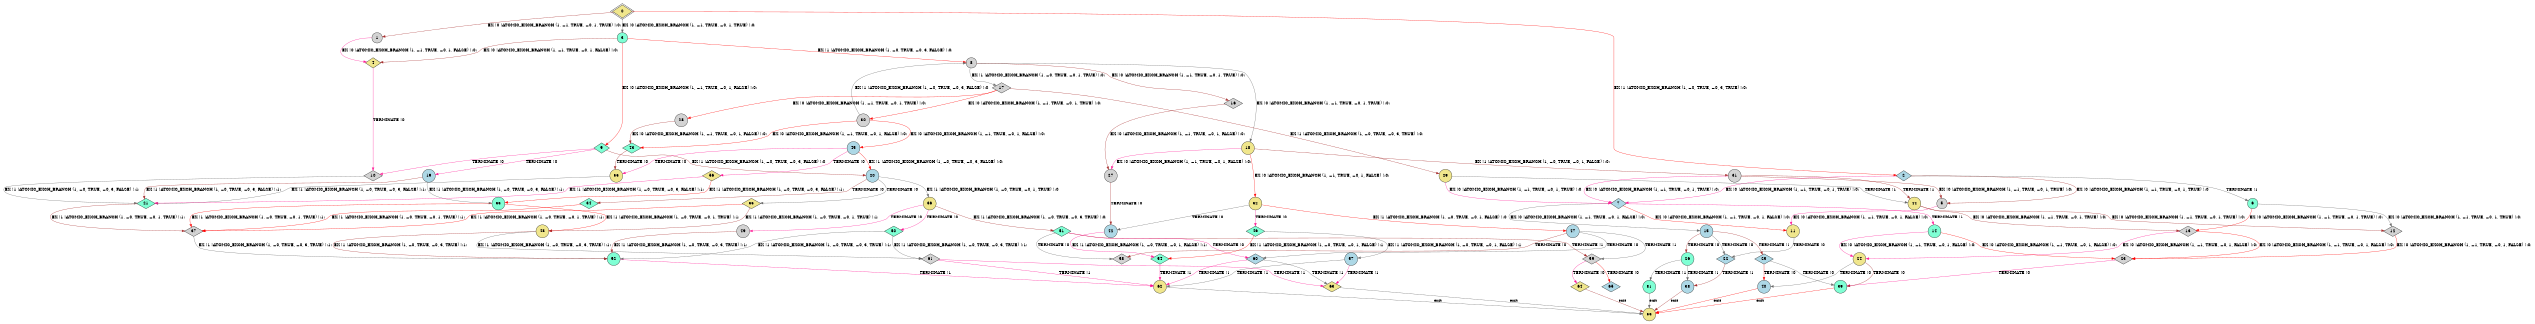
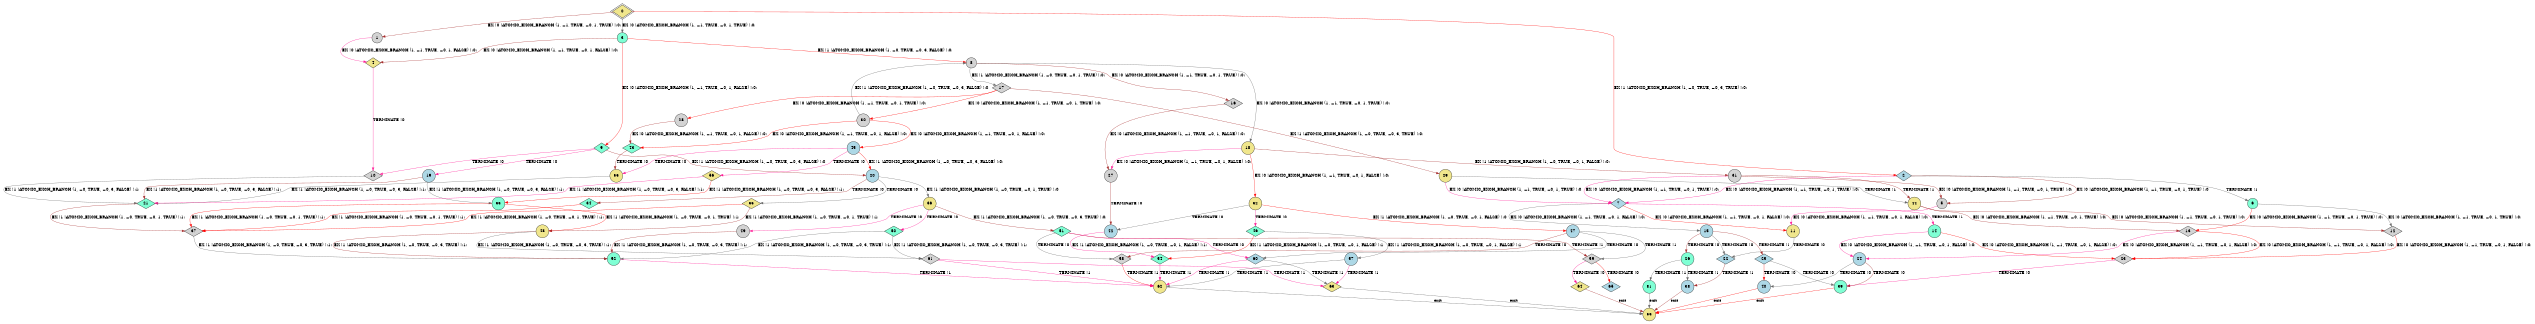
(1859, 259) -> (1859, 259)
none -> (1133, 279)
